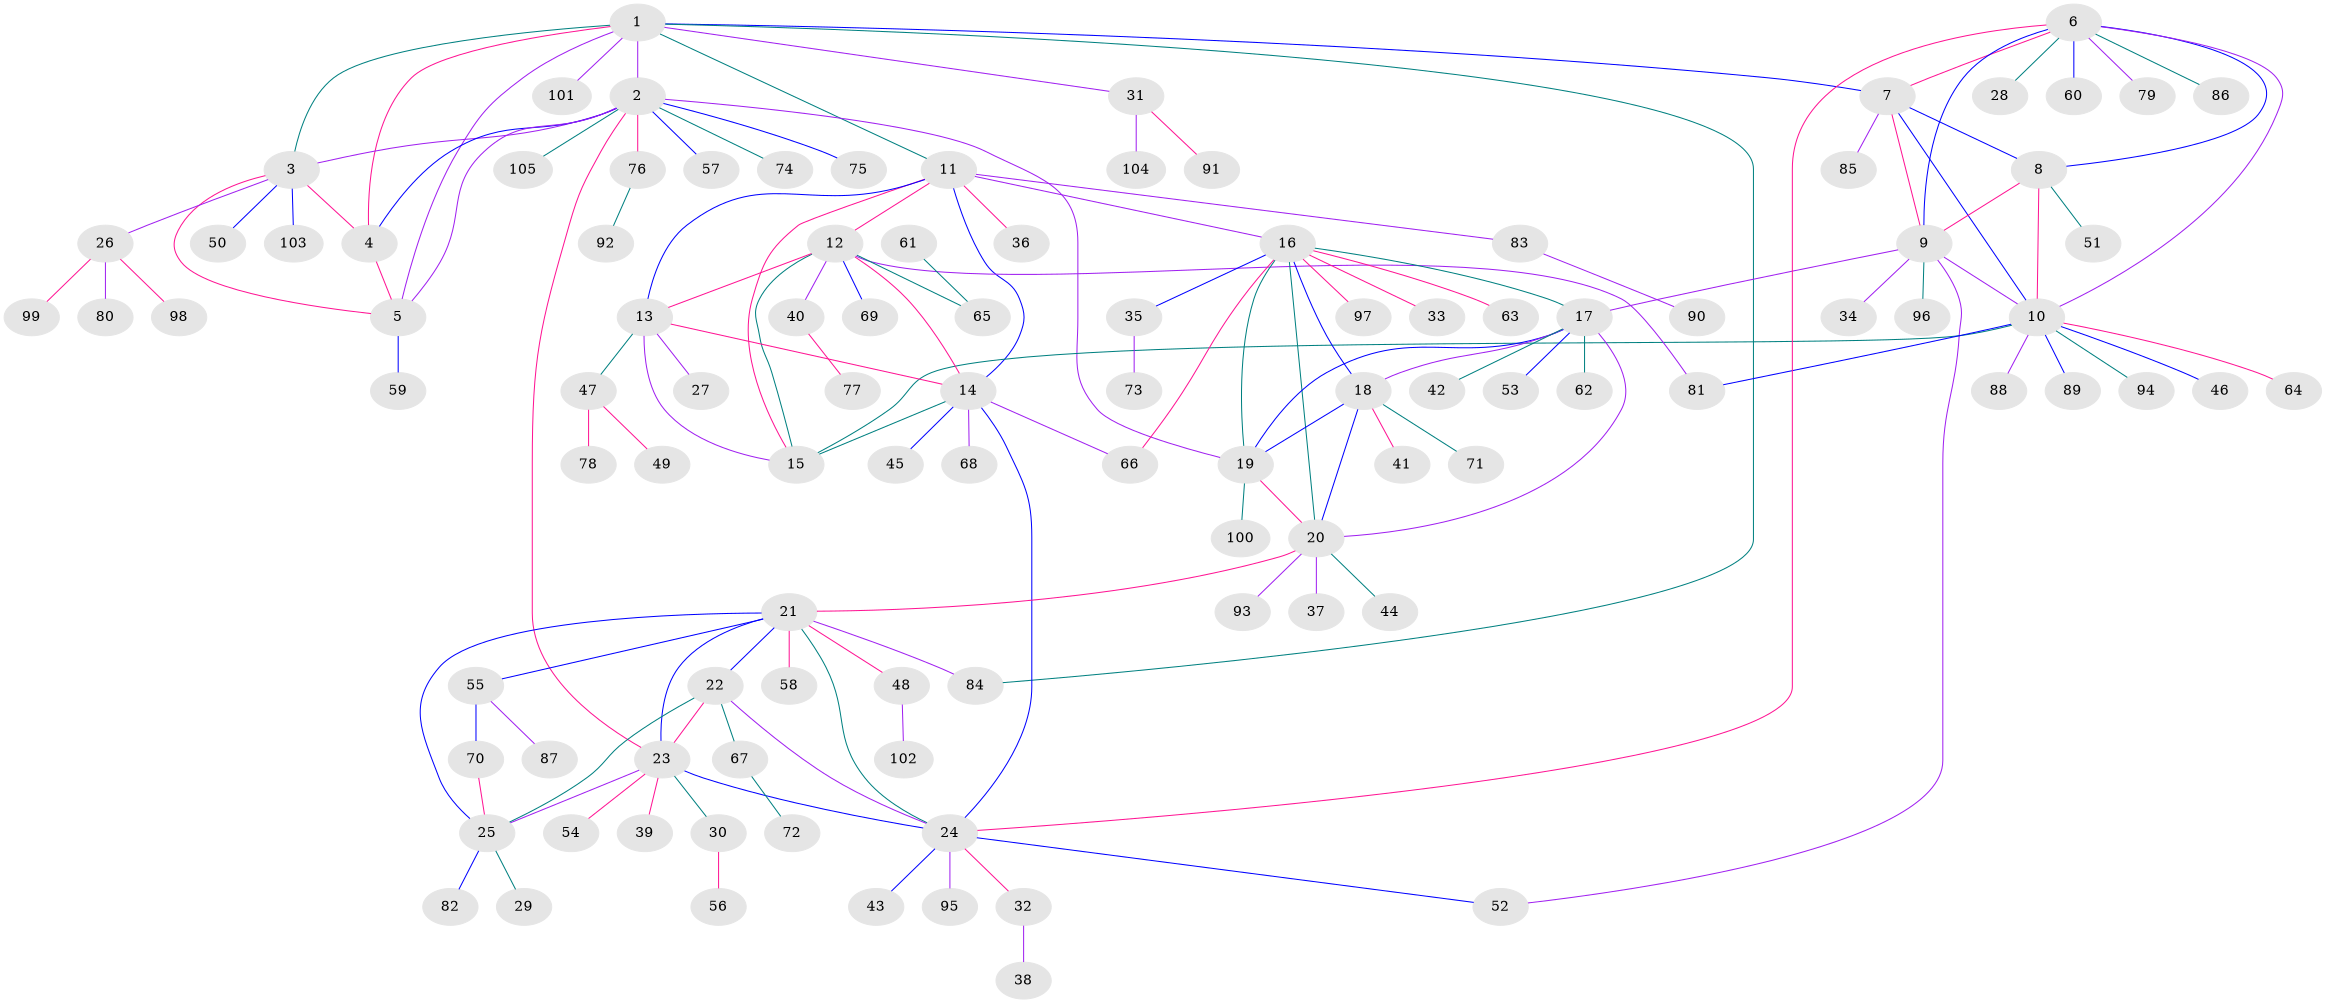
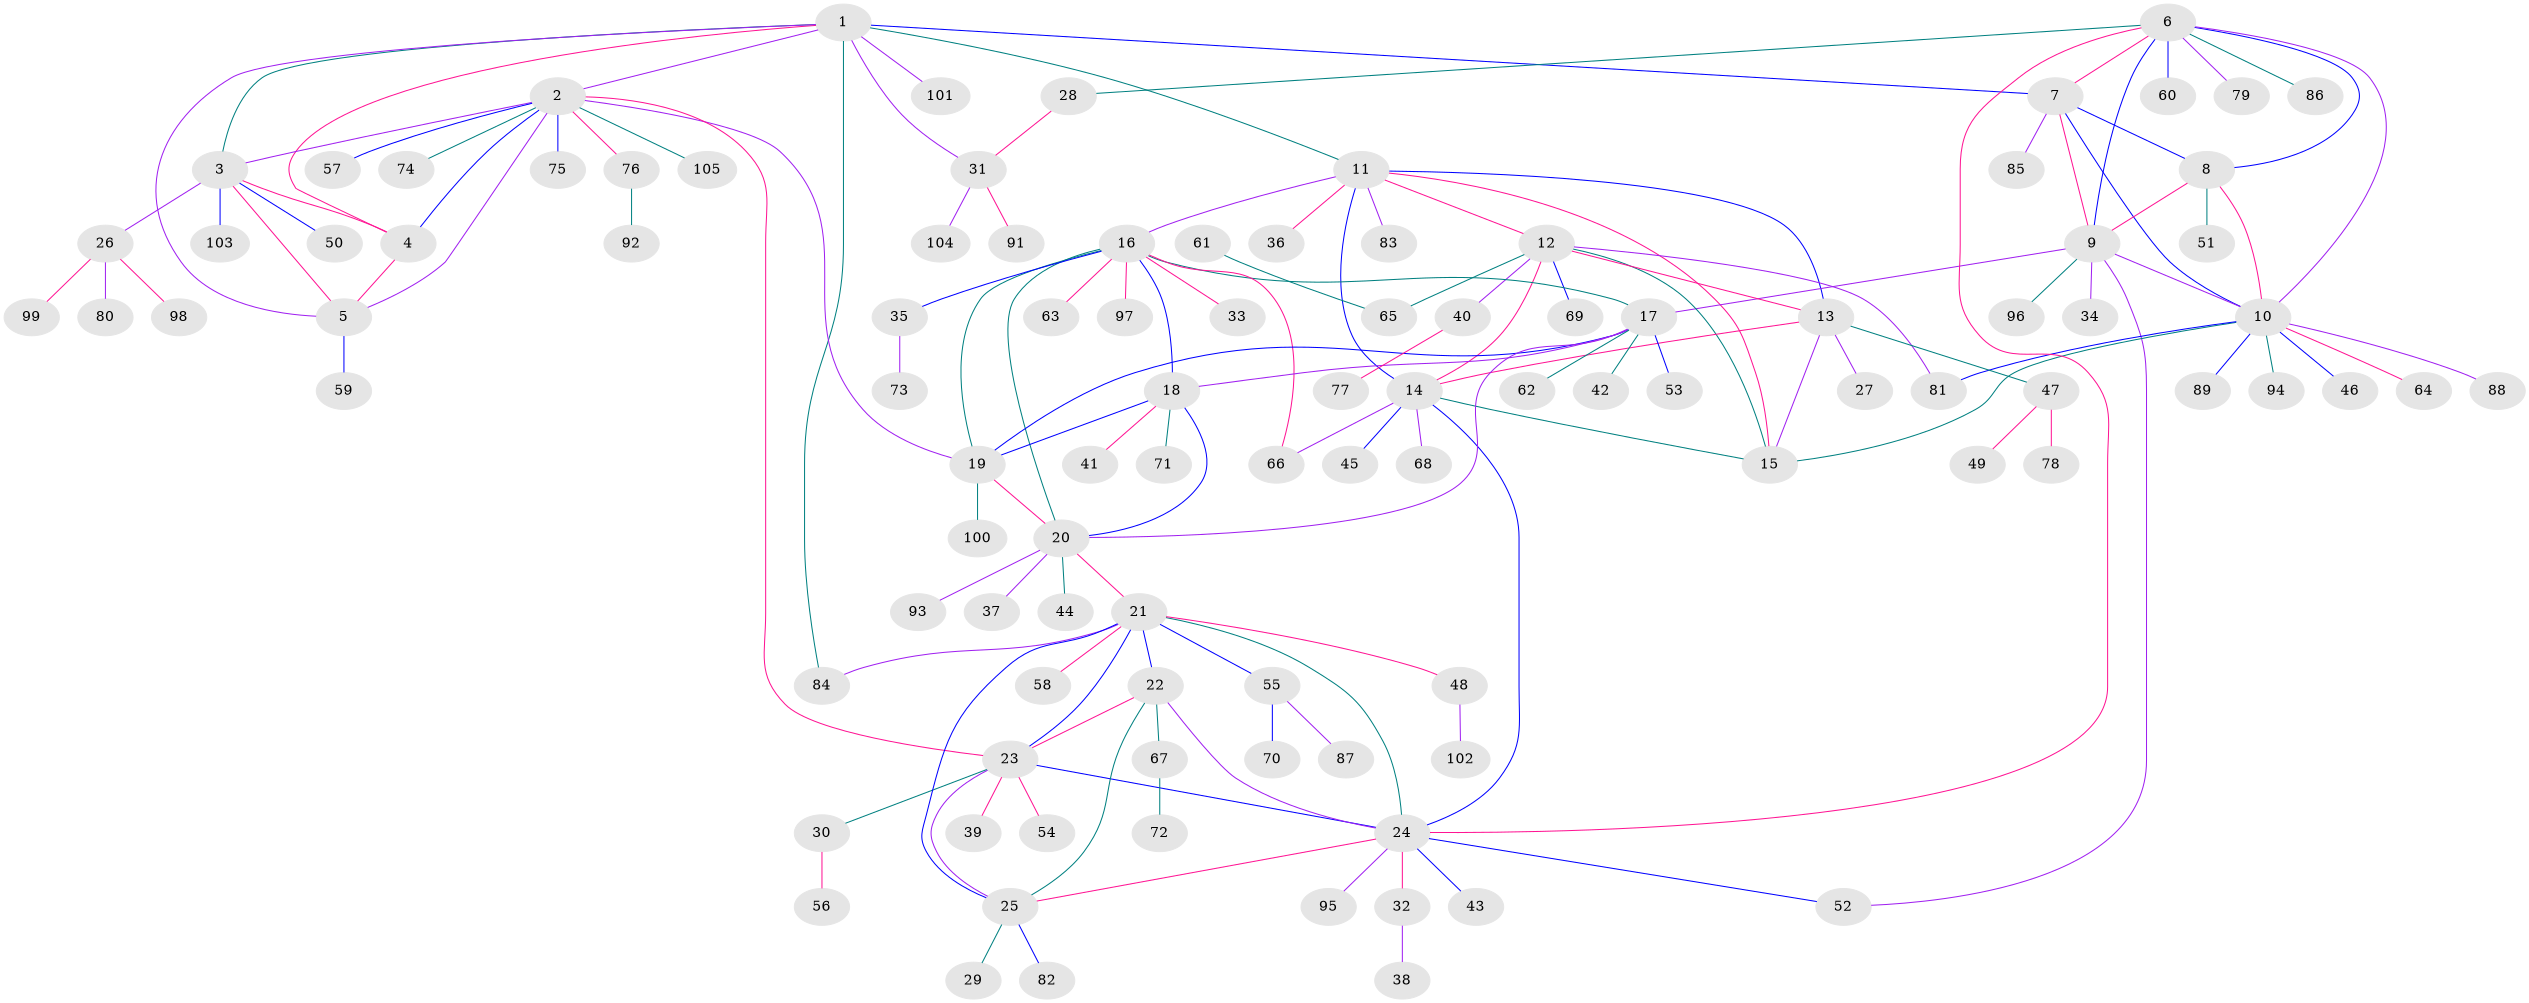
none -> (1023, 133)
(1697, 317) -> none
(482, 796) -> (1206, 870)
